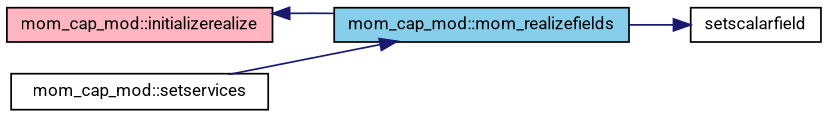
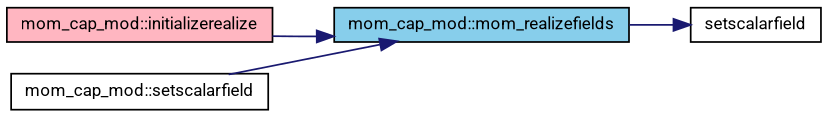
(312, 13) -> (295, 36)
(140, 92) -> (140, 92)
